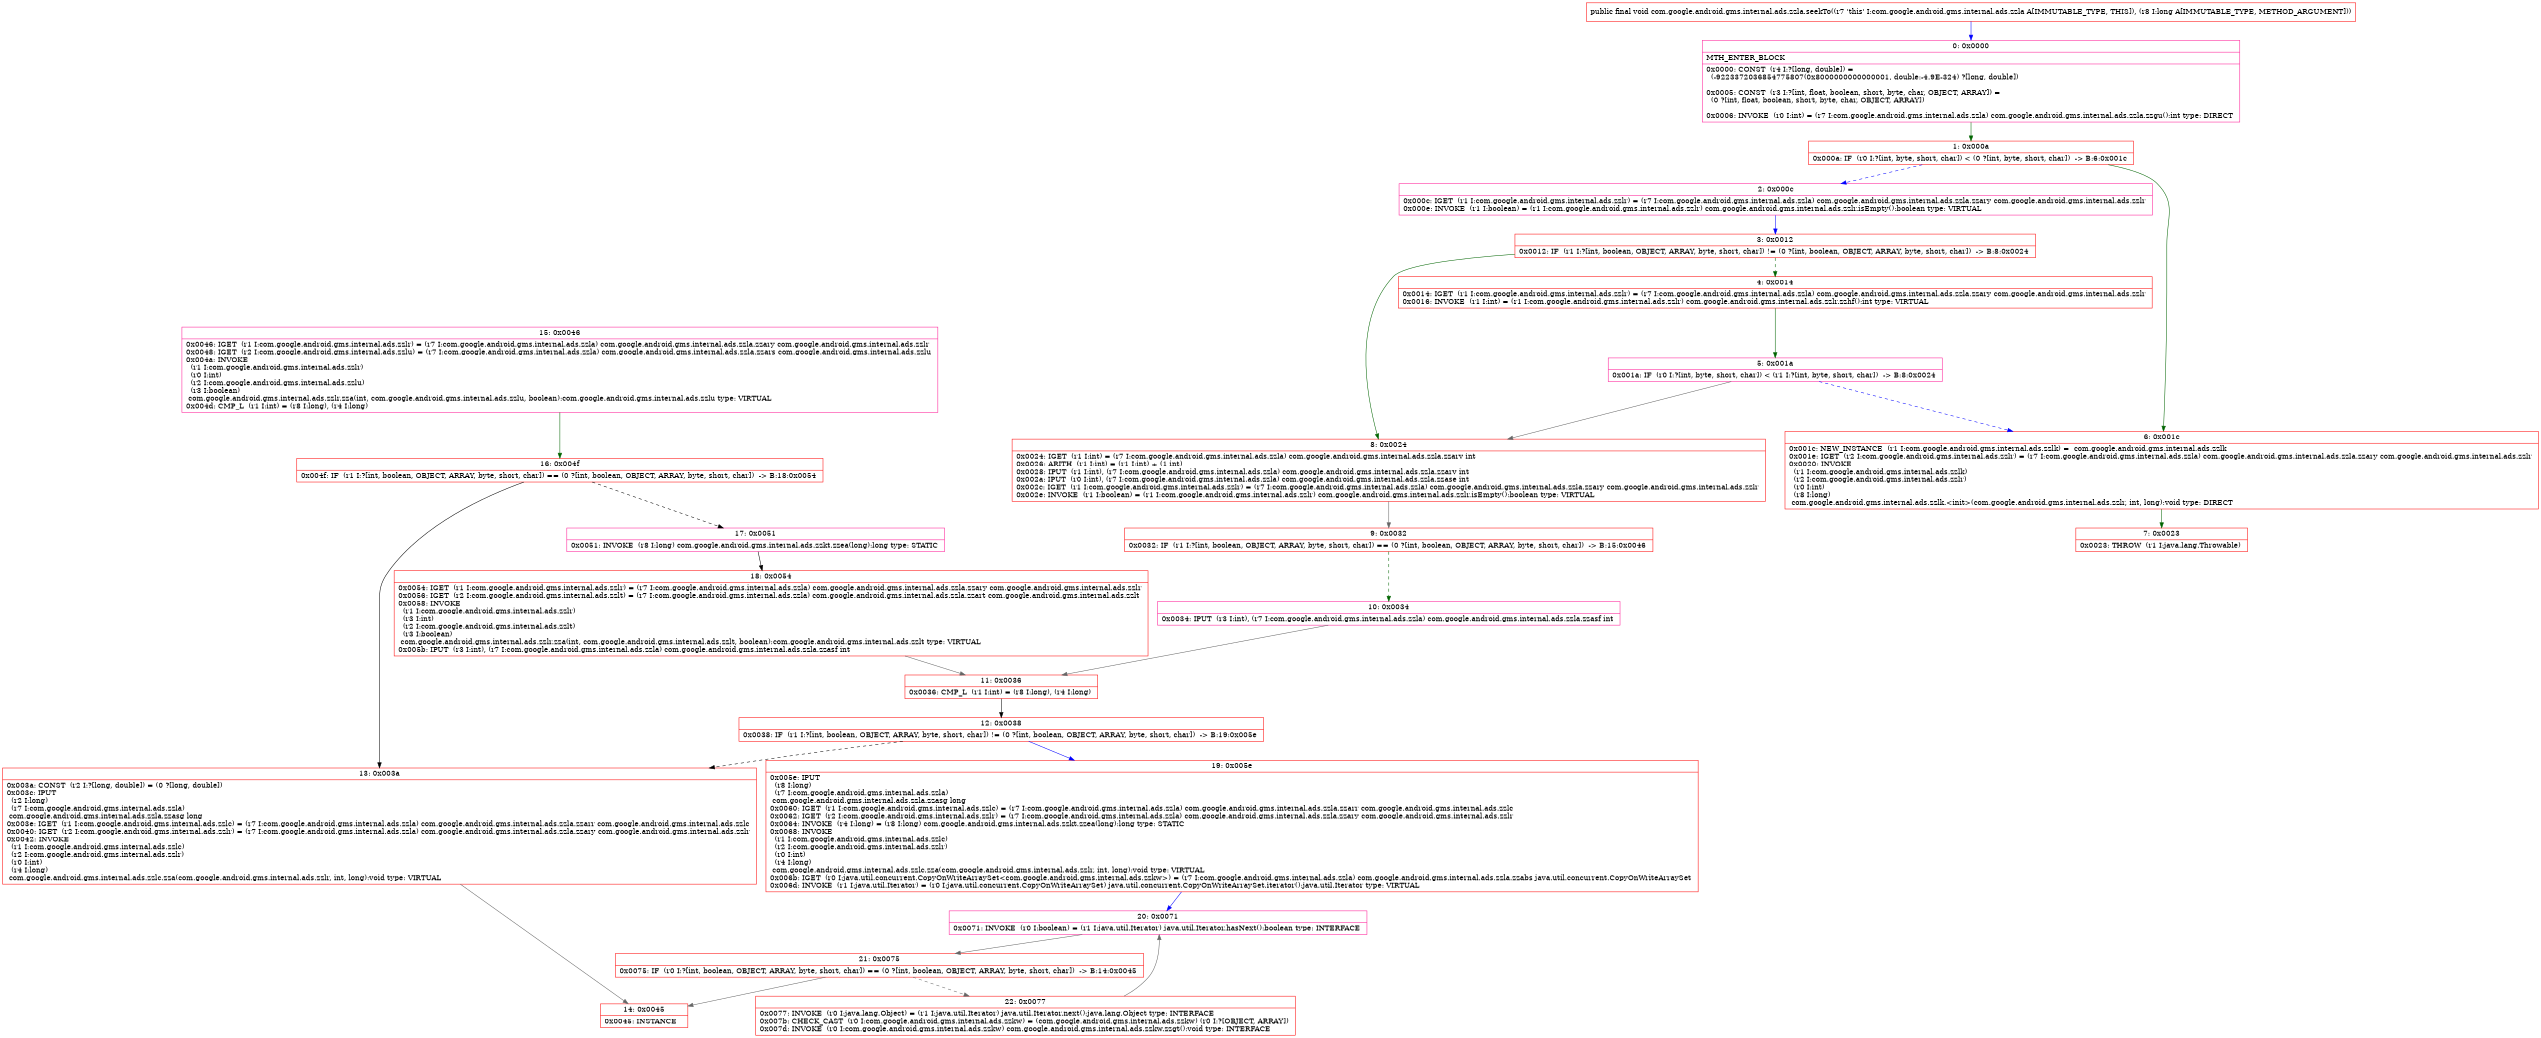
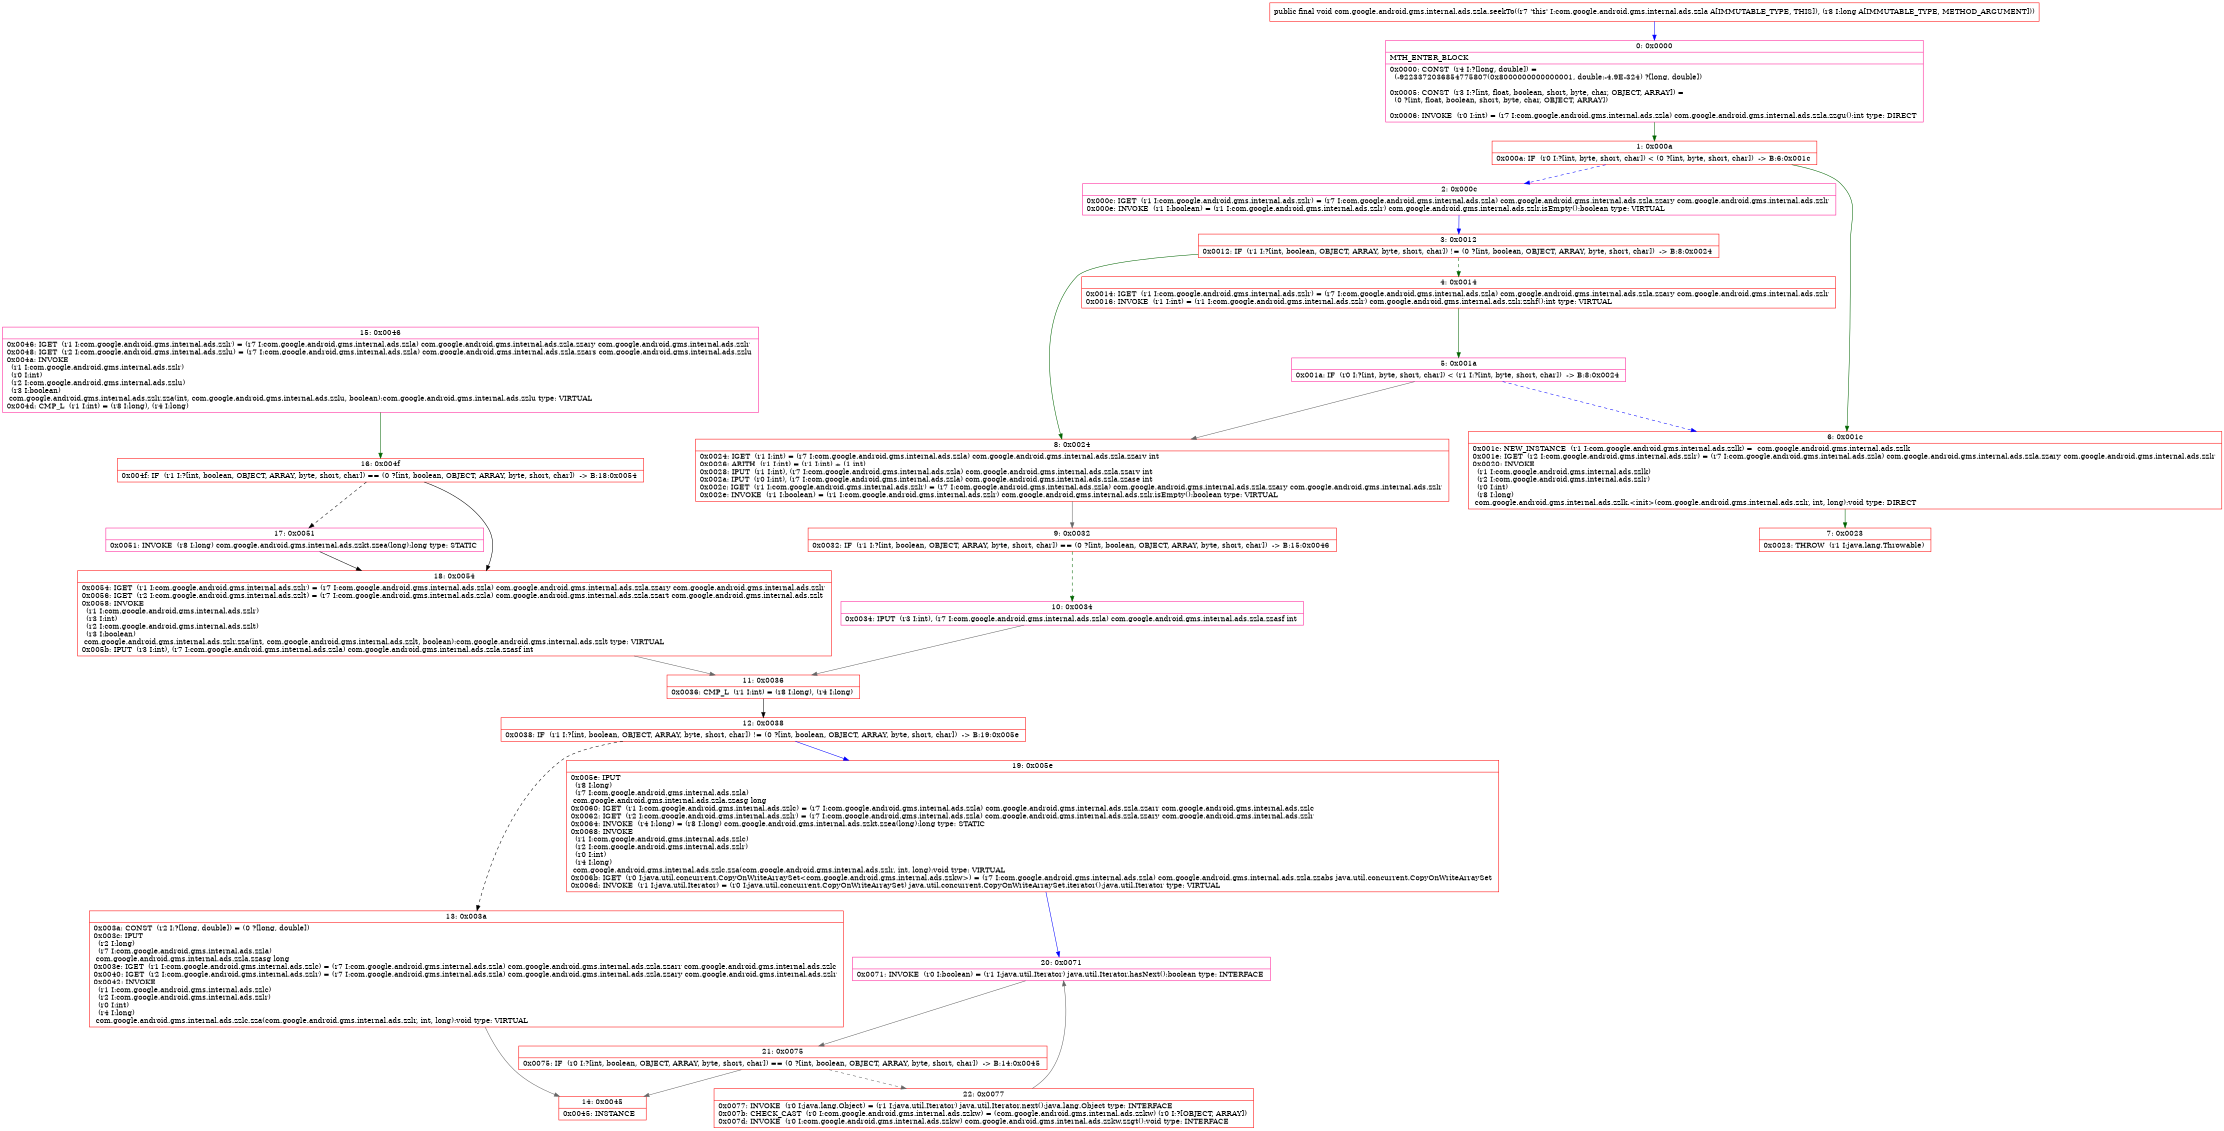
(382, 584) -> (475, 512)
